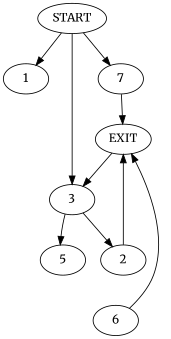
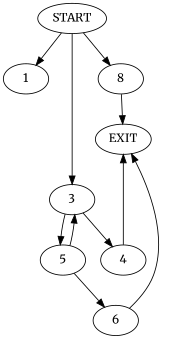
(121, 79) -> (121, 79)
(100, 167) -> (72, 234)
(123, 260) -> (123, 260)
none -> (86, 287)
